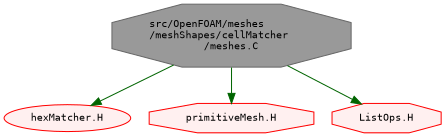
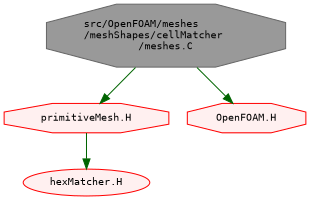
(137, 83) -> (86, 146)
(387, 118) -> (247, 118)
